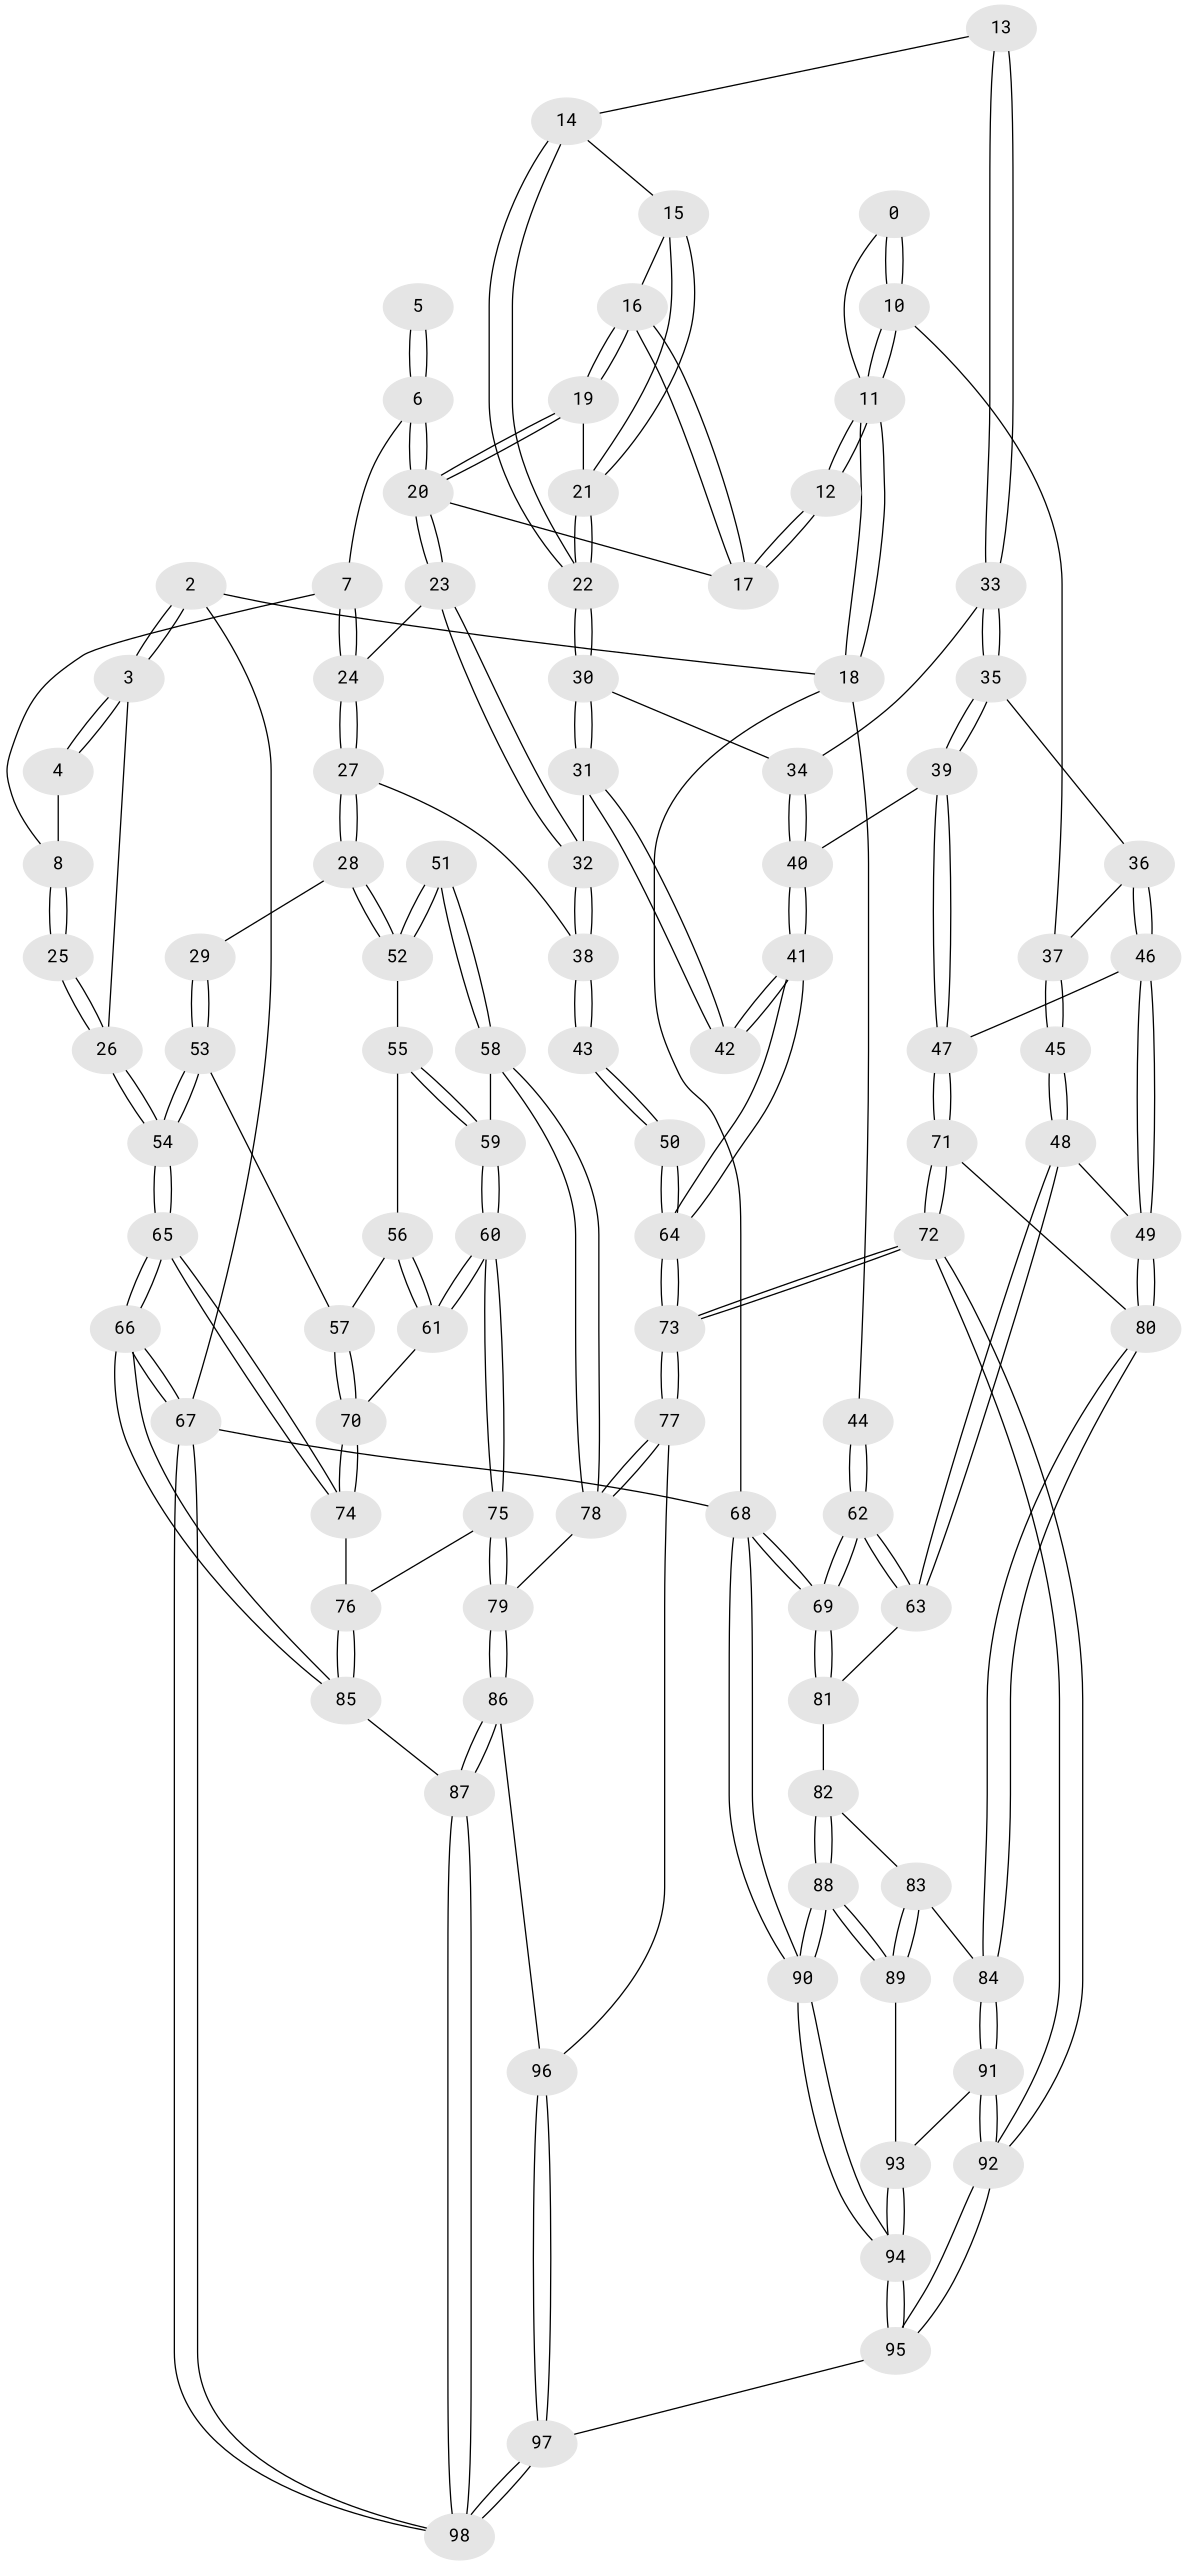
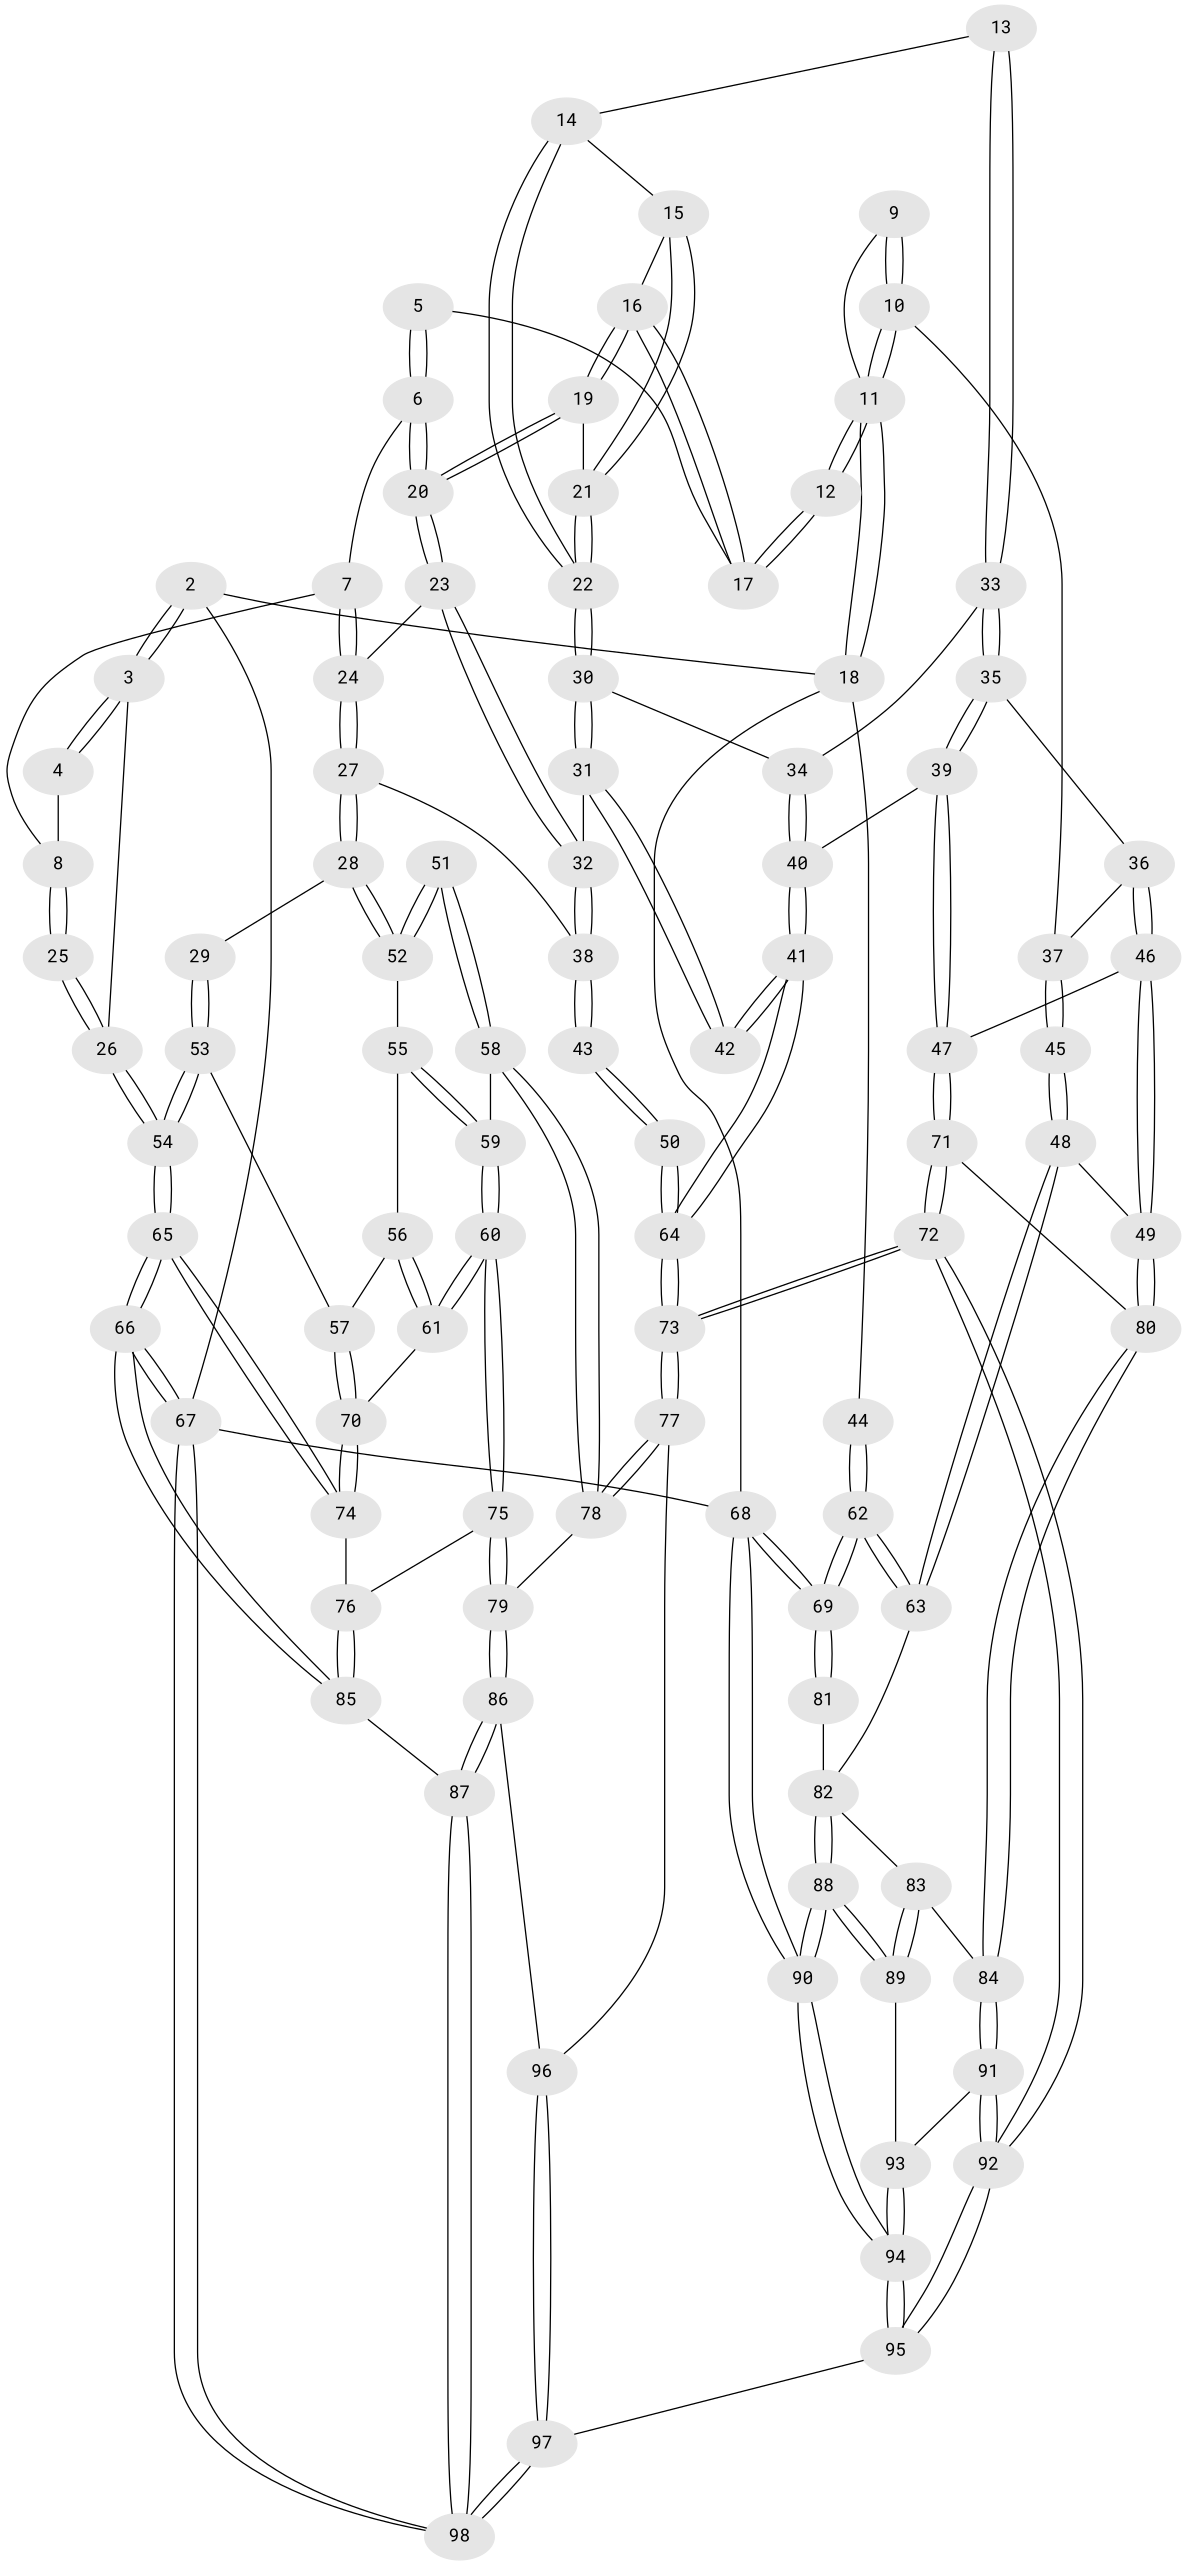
(894, 214) -> (894, 214)
(600, 545) -> (631, 378)
(870, 1654) -> (880, 1704)
